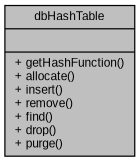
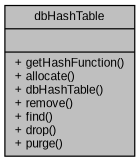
(39, 90) -> (59, 90)
